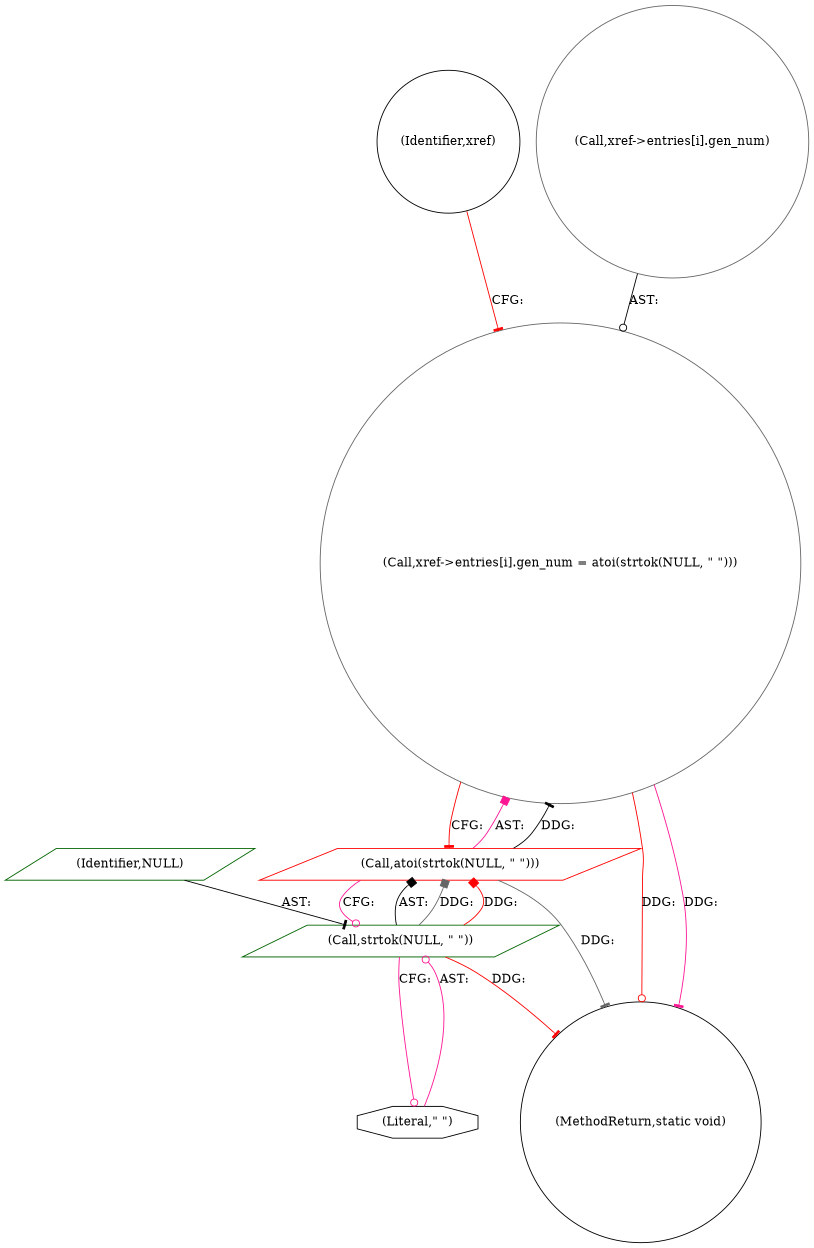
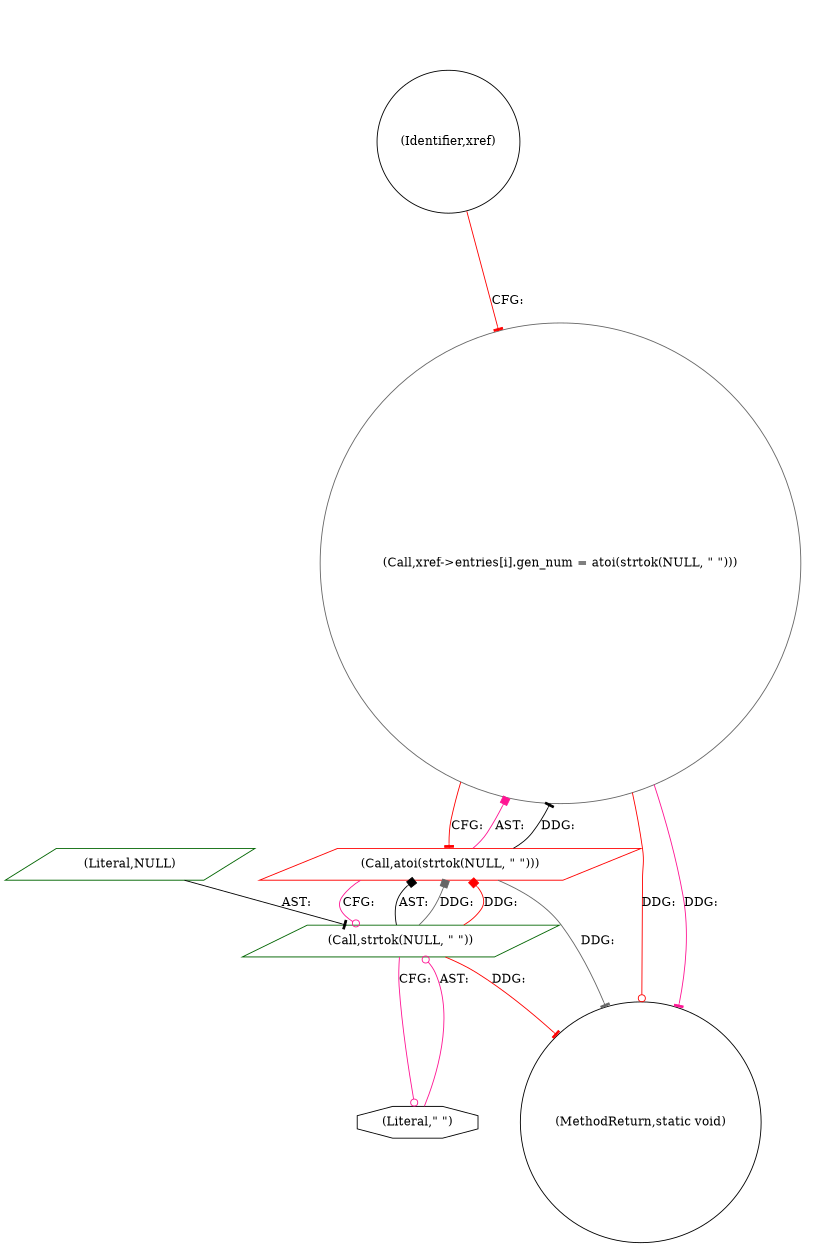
(673, 142) -> none
(130, 864) -> (130, 864)
